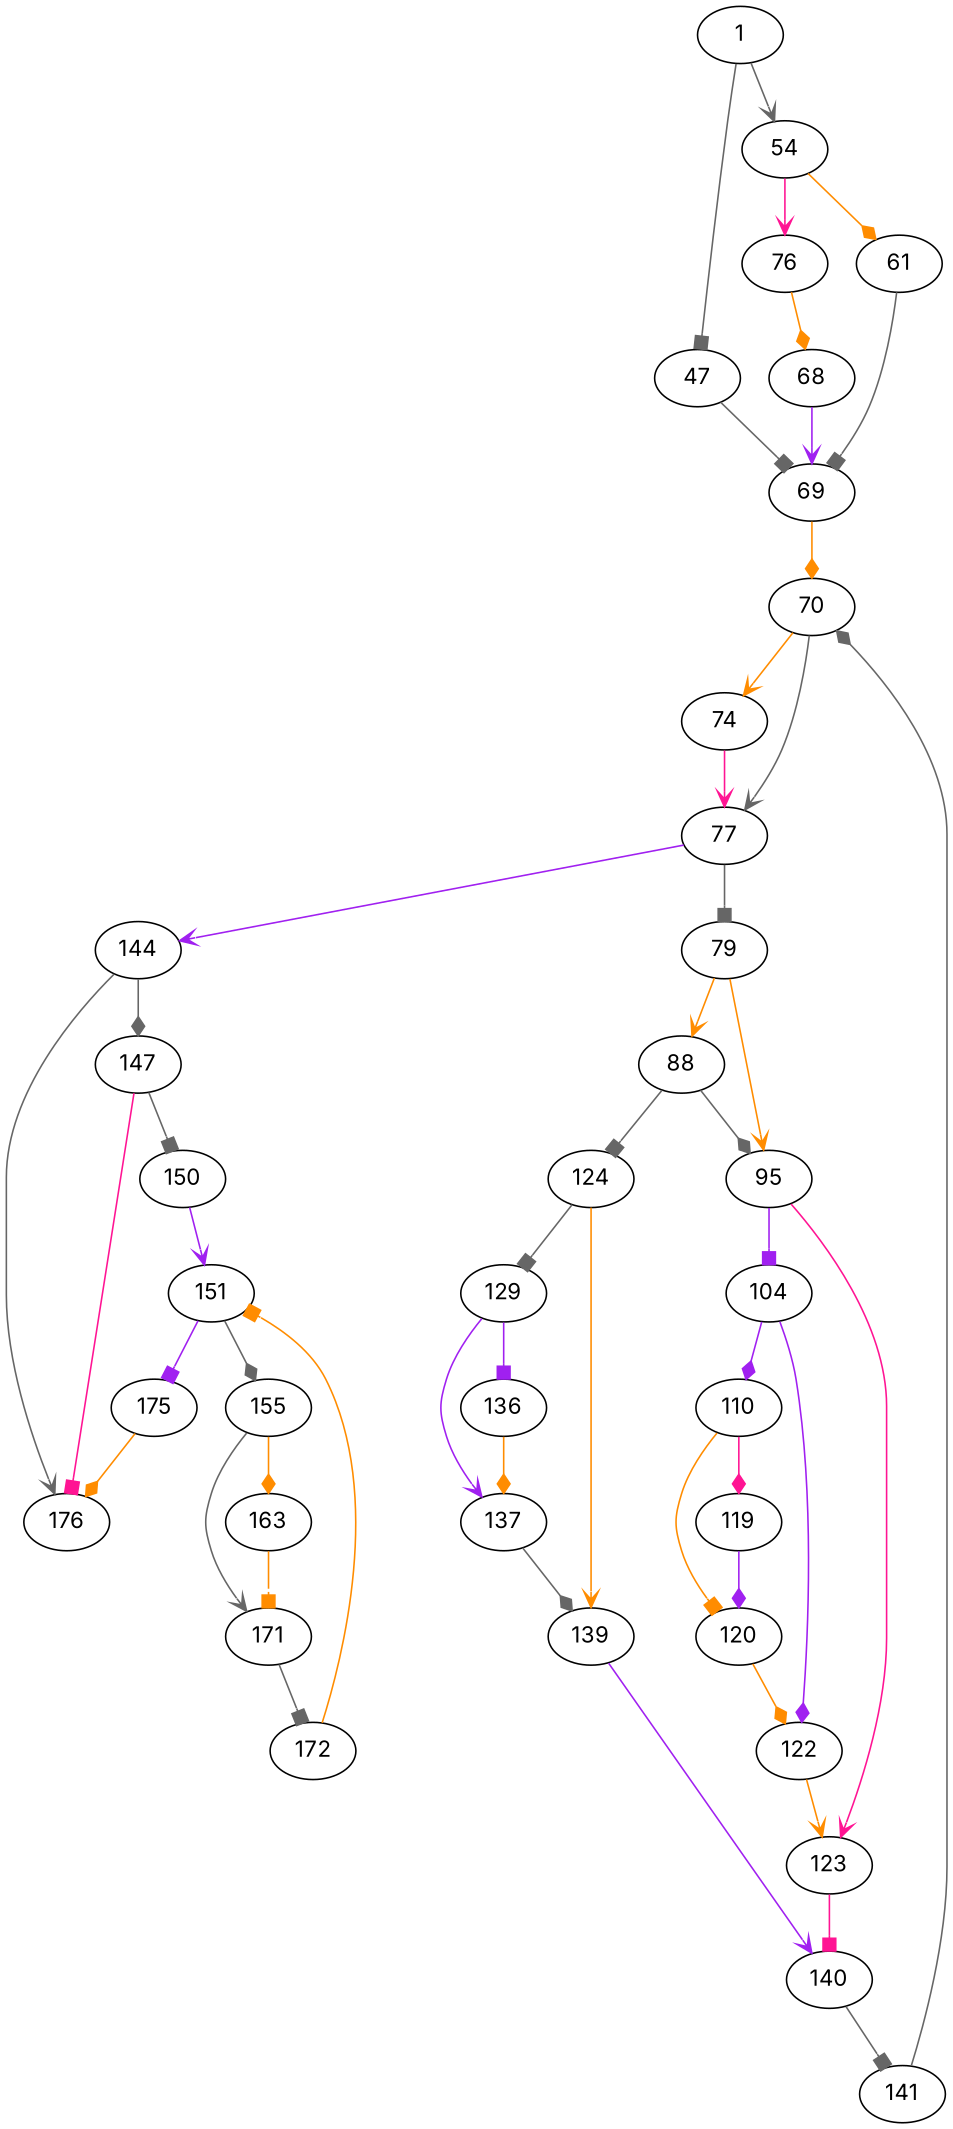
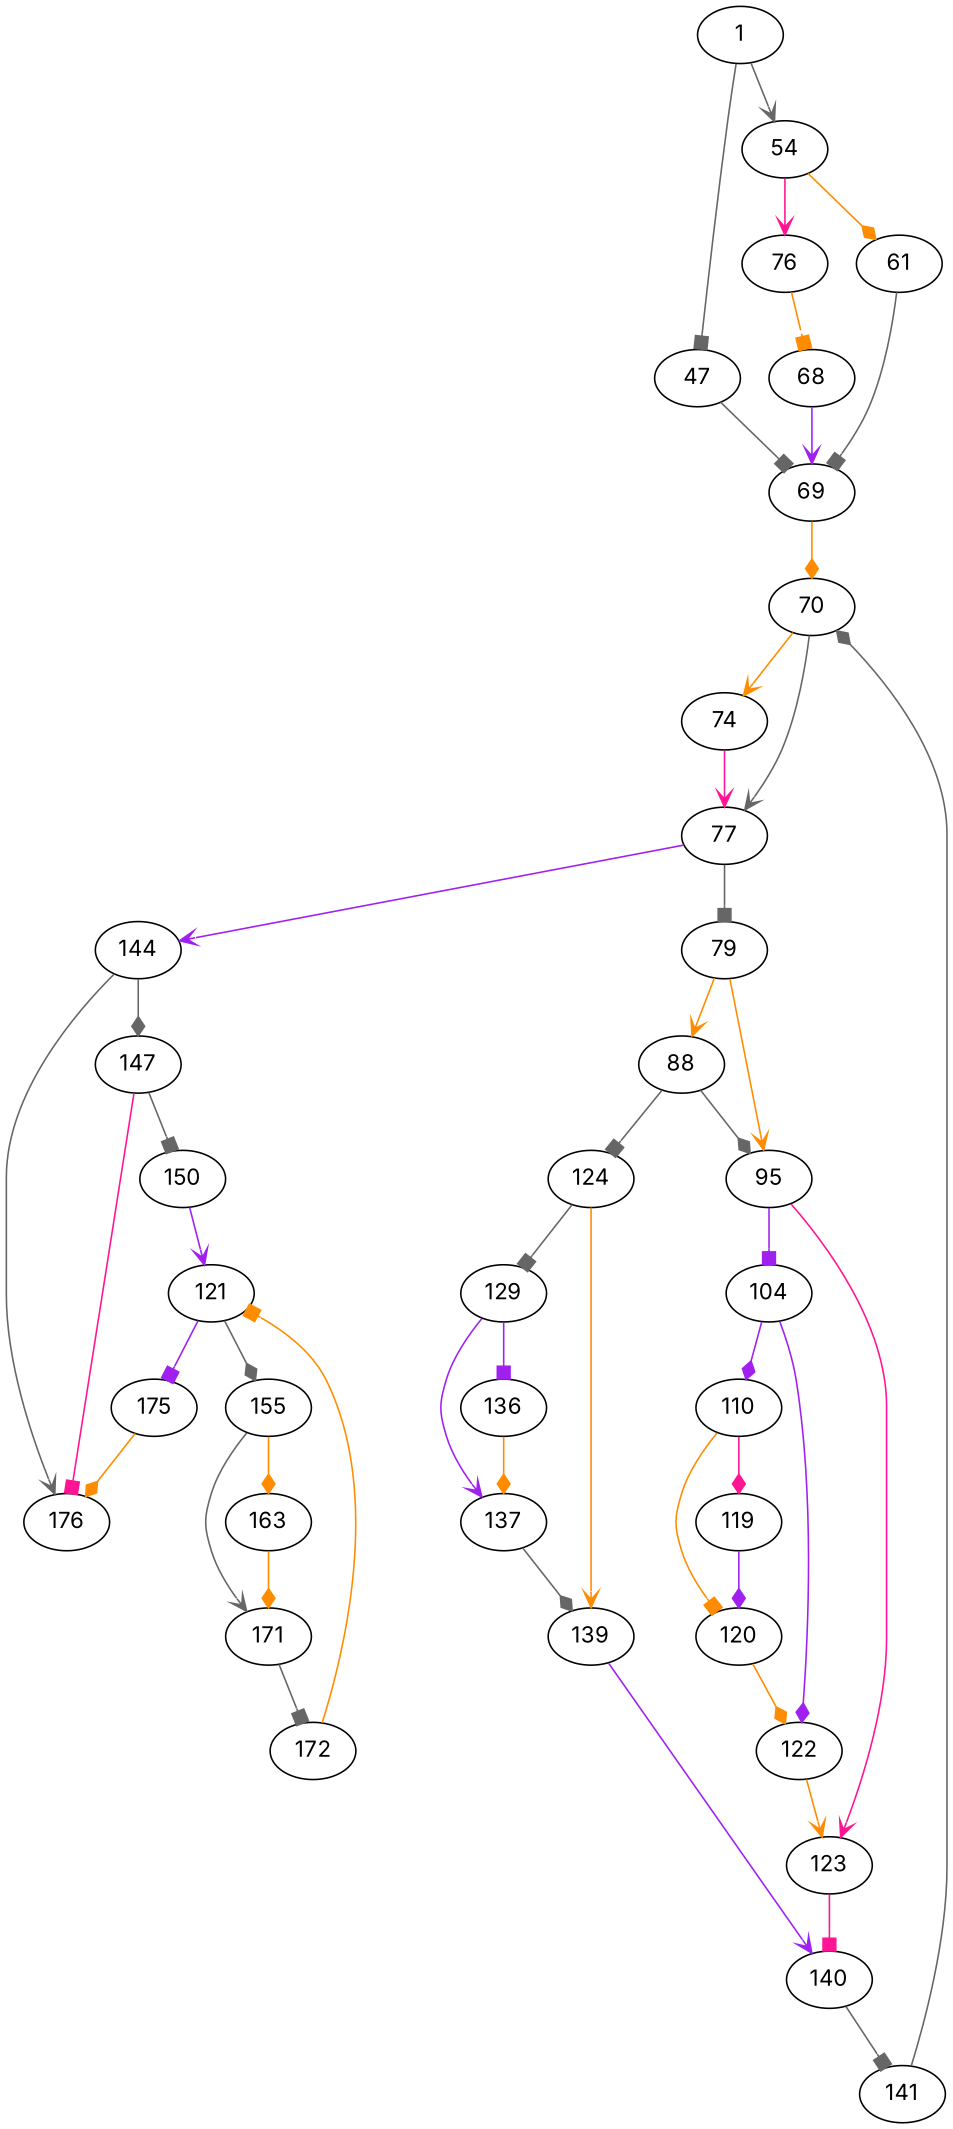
(796, 311) -> (796, 311)
(211, 1293) -> (211, 1293)
(269, 1570) -> (269, 1570)
